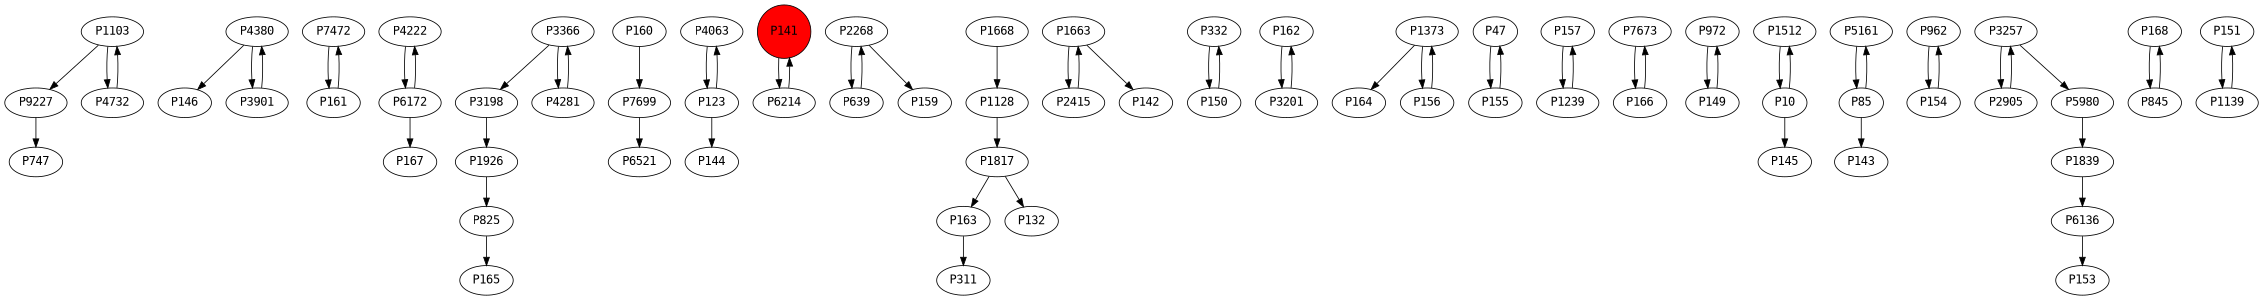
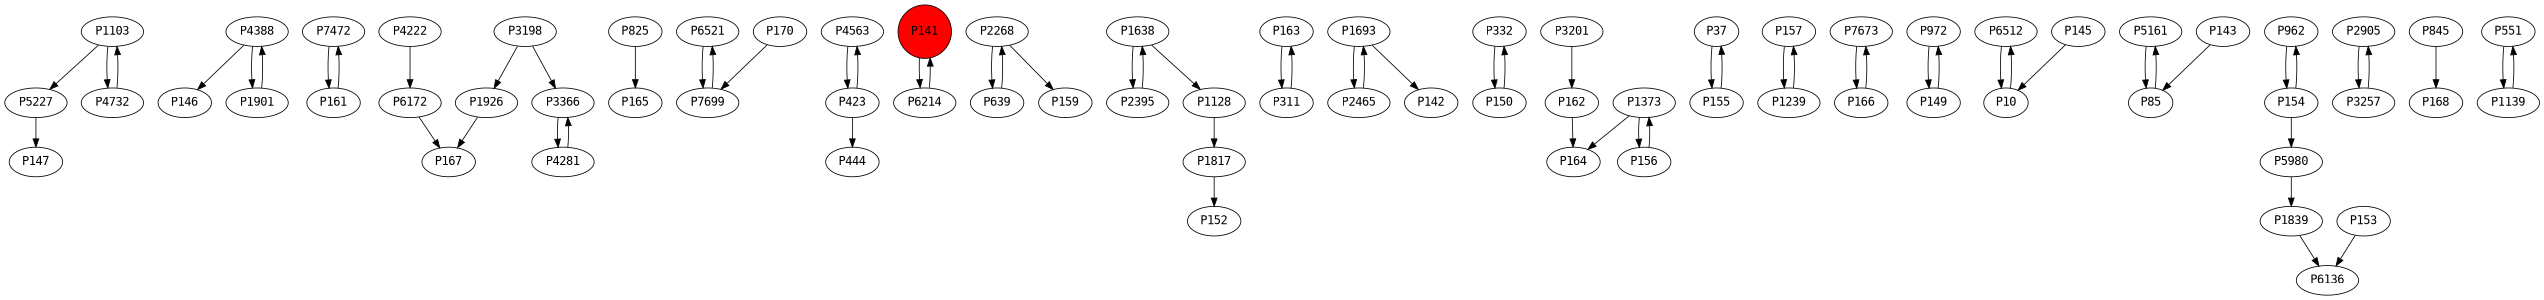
(257, 32) -> (257, 32)
(639, 32) -> (780, 32)
(712, 32) -> (852, 32)
(997, 32) -> (1138, 32)
(1074, 32) -> (1359, 32)
(1495, 32) -> (1717, 32)
(1785, 32) -> (2006, 32)
(2227, 32) -> (2508, 32)
none -> (702, 63)
(1281, 63) -> (1573, 128)
(2149, 63) -> none
(528, 64) -> (542, 64)
(2041, 64) -> (2291, 128)
(416, 71) -> none
(36, 103) -> (36, 103)
(257, 103) -> (257, 103)
(712, 103) -> (852, 103)
(1074, 103) -> (1359, 103)
none -> (1138, 103)
(1785, 128) -> (2045, 65)
(1861, 128) -> (2189, 65)
(36, 162) -> (36, 162)
(712, 162) -> (852, 162)
(487, 188) -> (470, 129)
(982, 188) -> (1292, 71)
(1032, 221) -> (1214, 221)
(2082, 247) -> (2348, 247)
